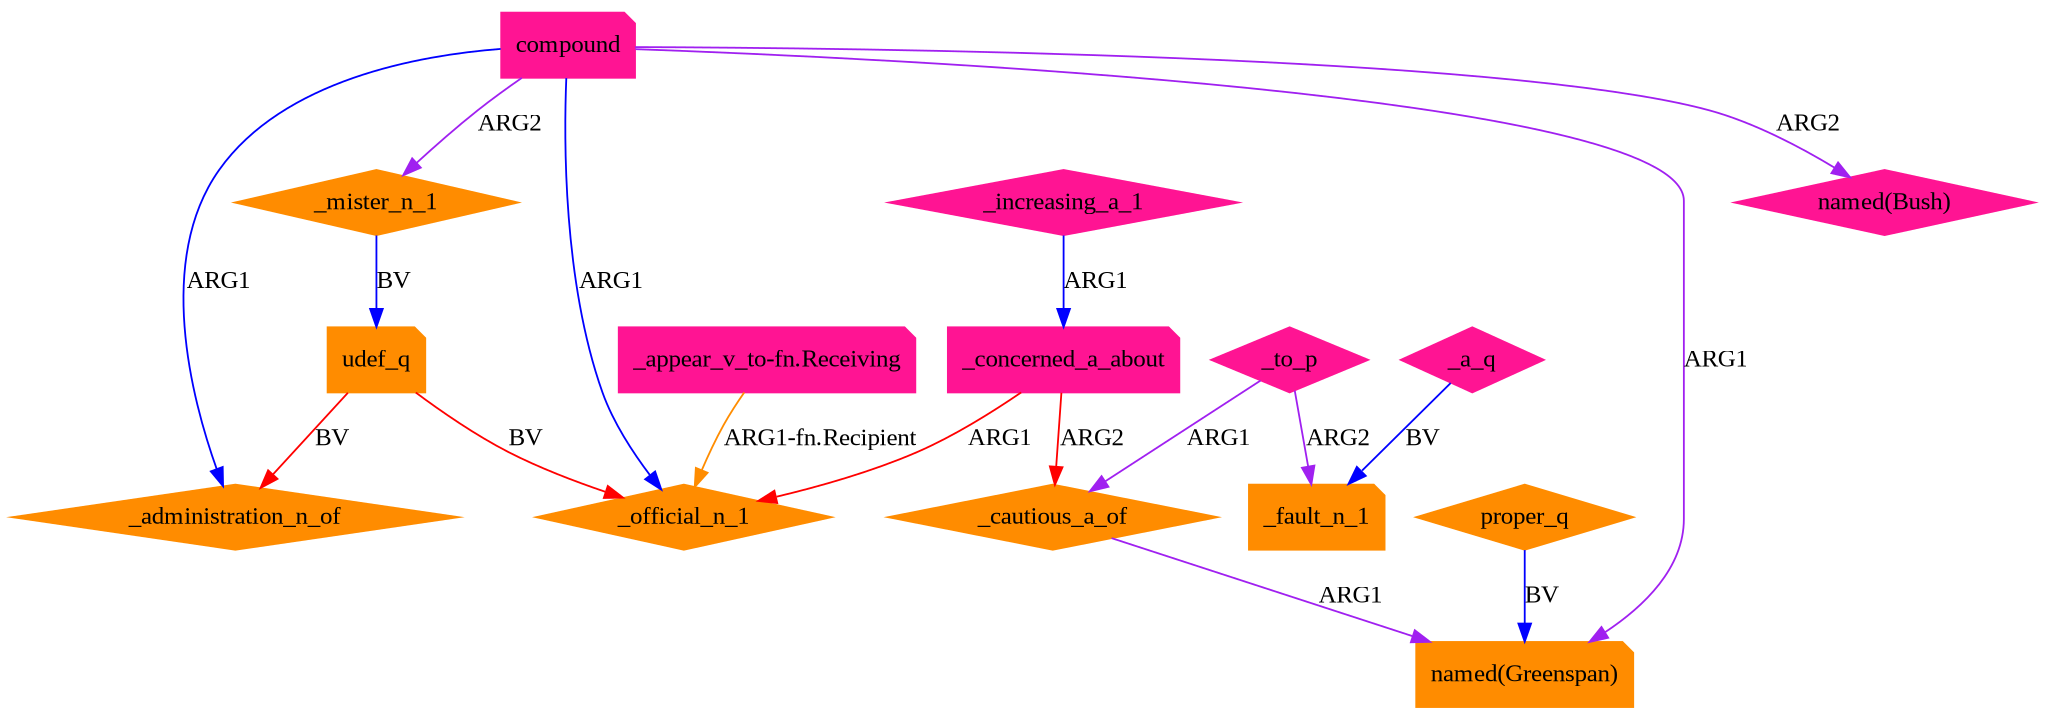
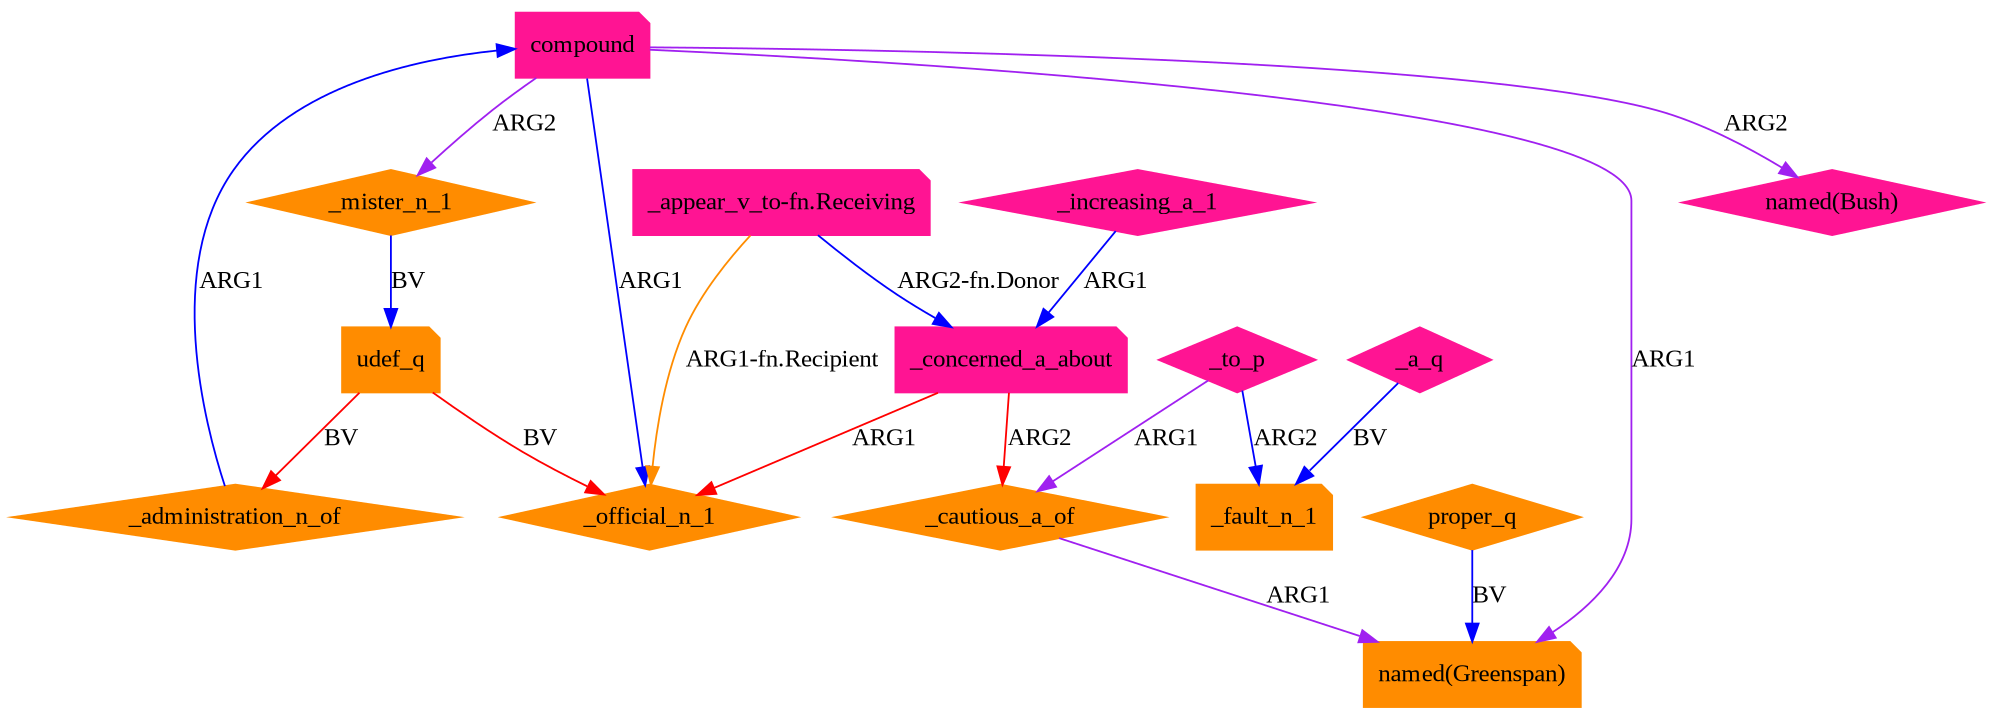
(221, 168) -> (227, 183)
none -> (875, 279)
(1301, 429) -> (1249, 429)
